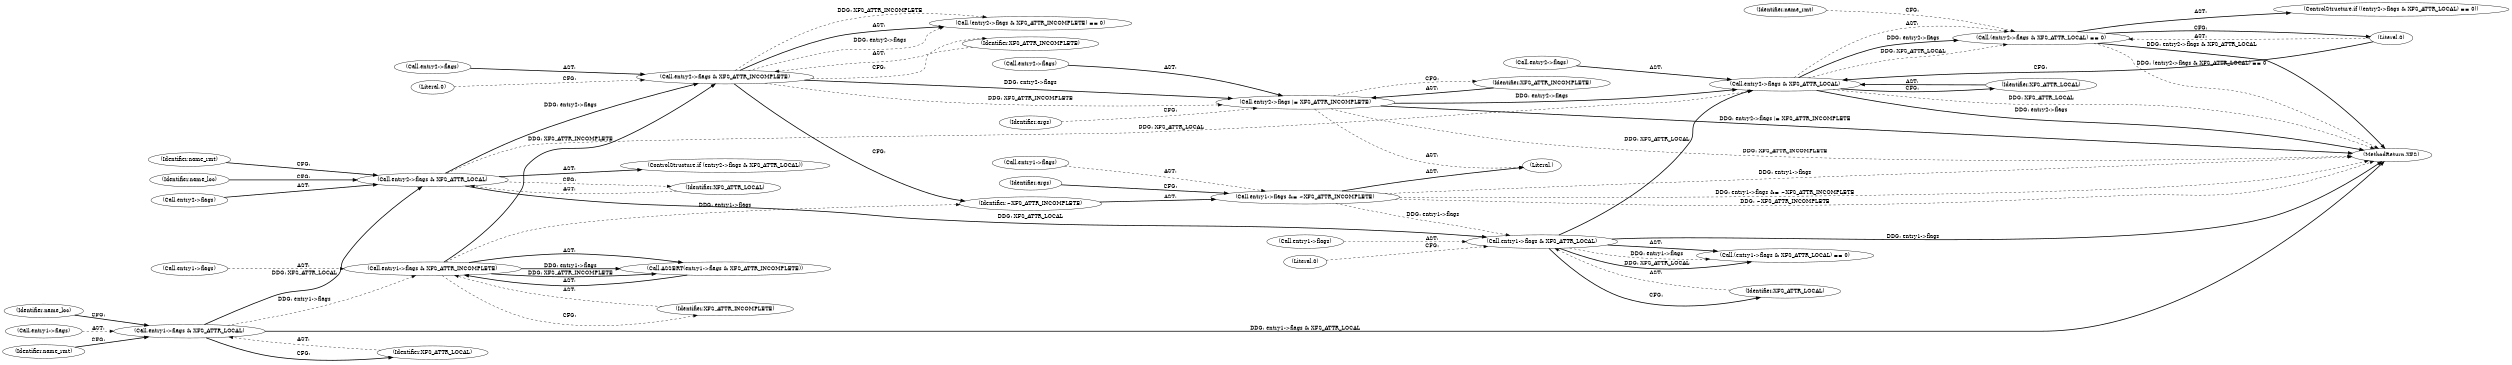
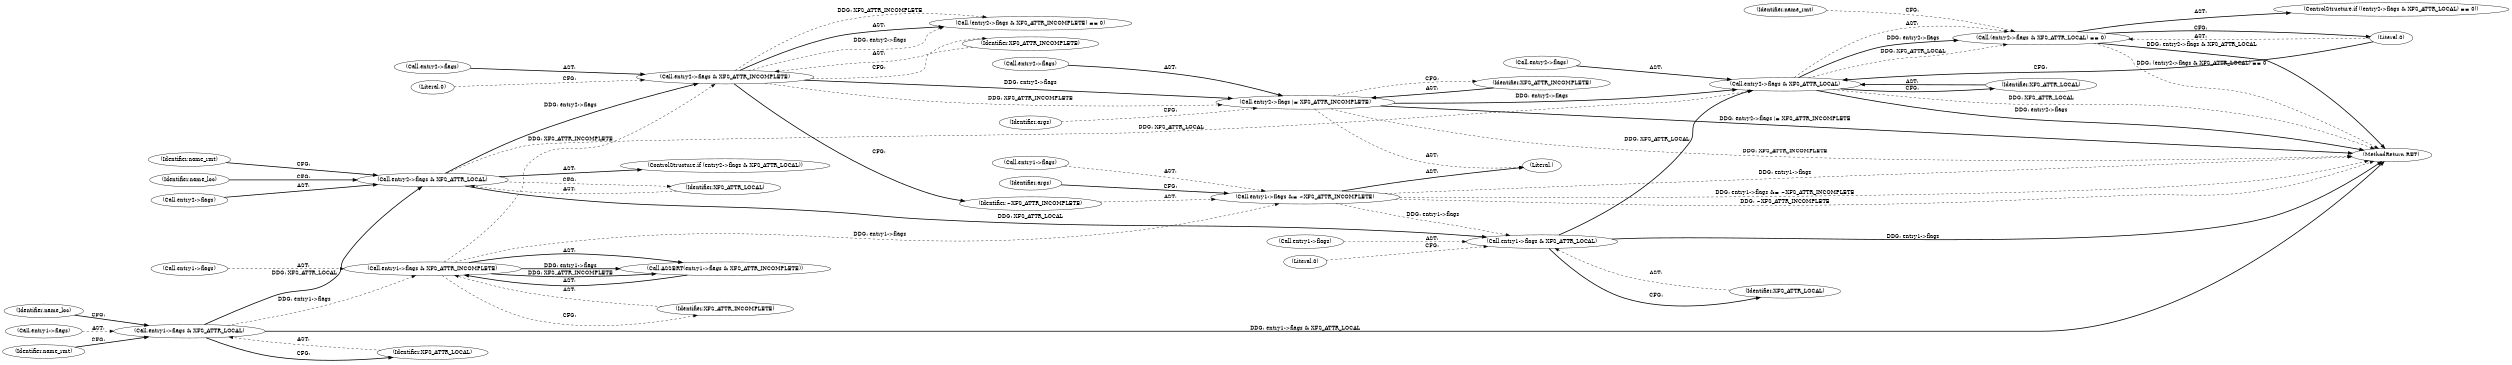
(559, 149) -> (559, 149)
(2391, 155) -> (2391, 155)
(1156, 201) -> (1156, 201)
(698, 214) -> (865, 239)
(1785, 256) -> none
